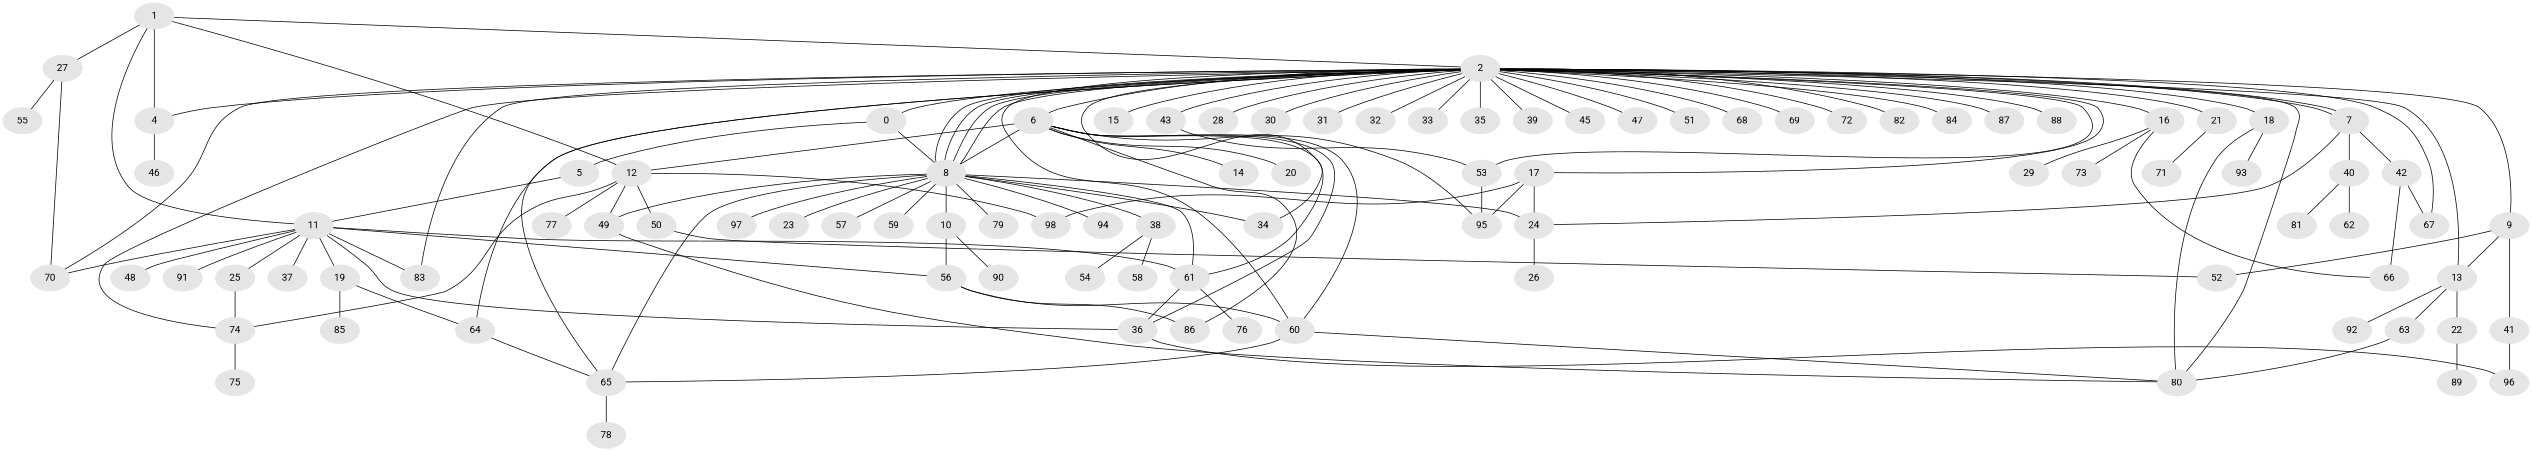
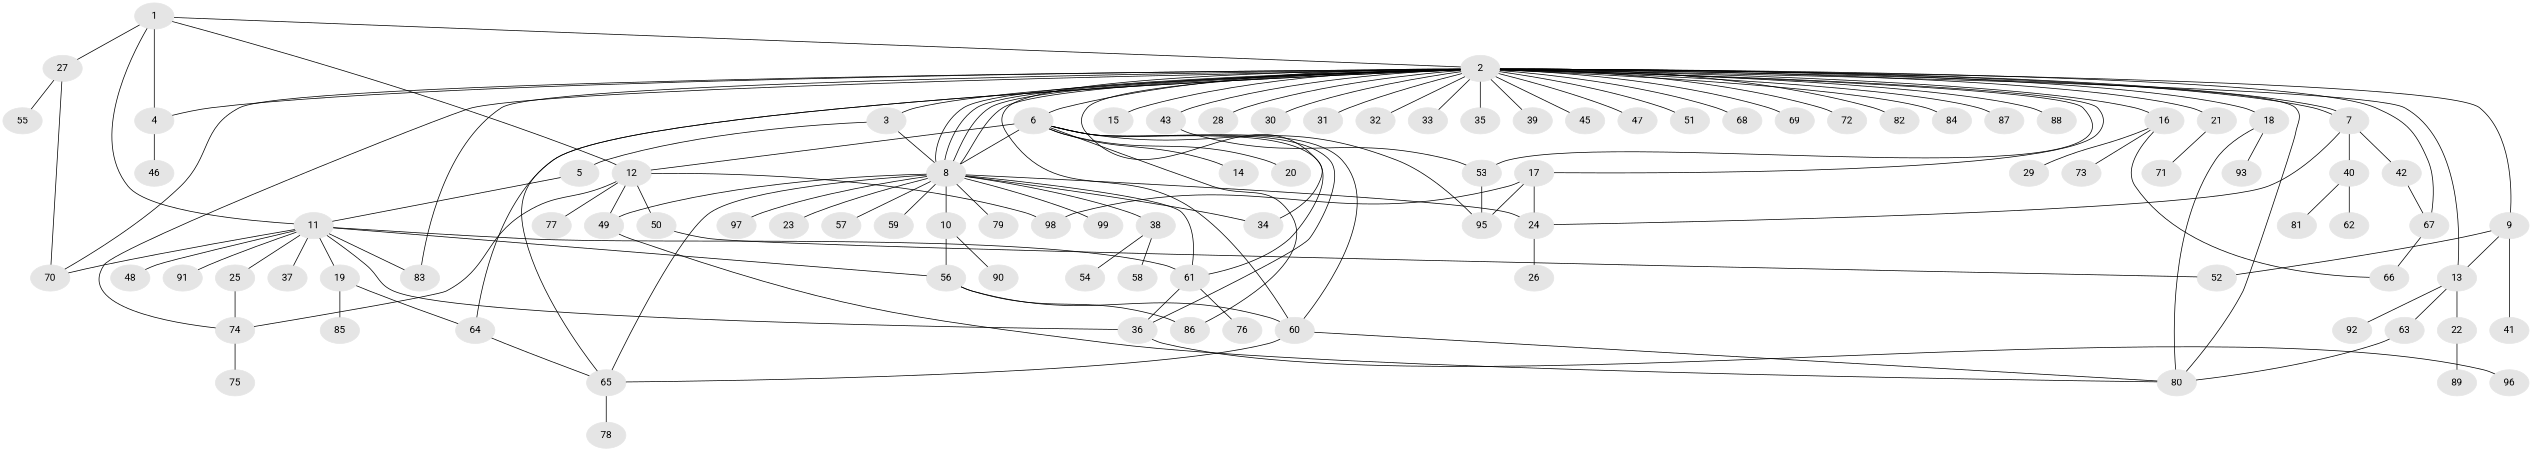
(886, 121) -> (886, 121)
(1103, 226) -> (1103, 226)
(2395, 226) -> (2409, 252)
(2509, 357) -> none
